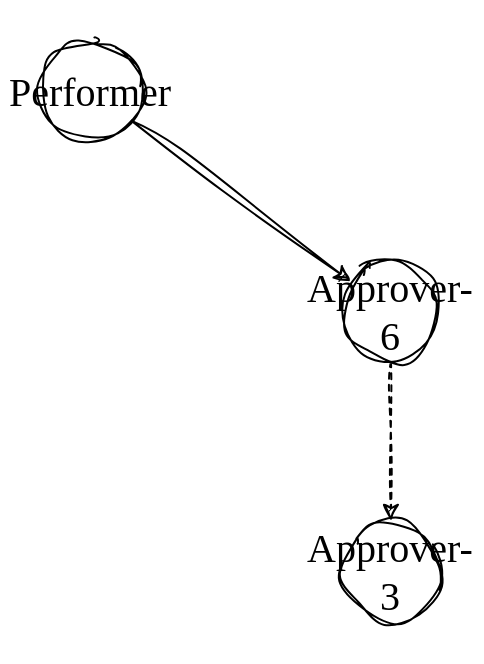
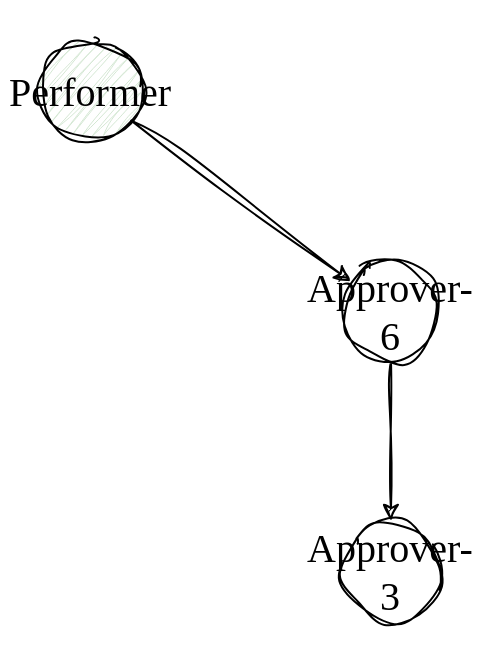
(91, 91) -> (91, 91)
(391, 433) -> (391, 433)
